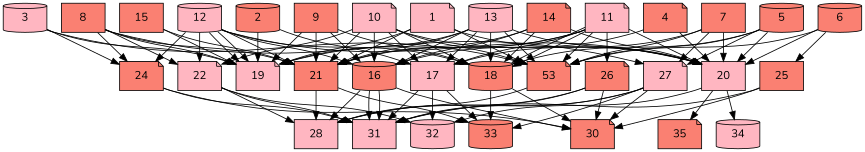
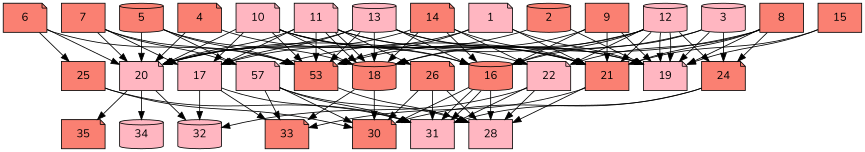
(840, 18) -> (25, 18)
none -> (487, 45)
none -> (611, 47)
(665, 76) -> (258, 76)
(723, 76) -> (141, 76)
(491, 134) -> (287, 134)
